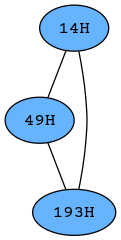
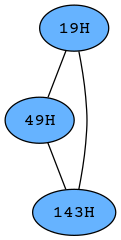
(74, 28) -> (74, 28)
(74, 212) -> (74, 212)
